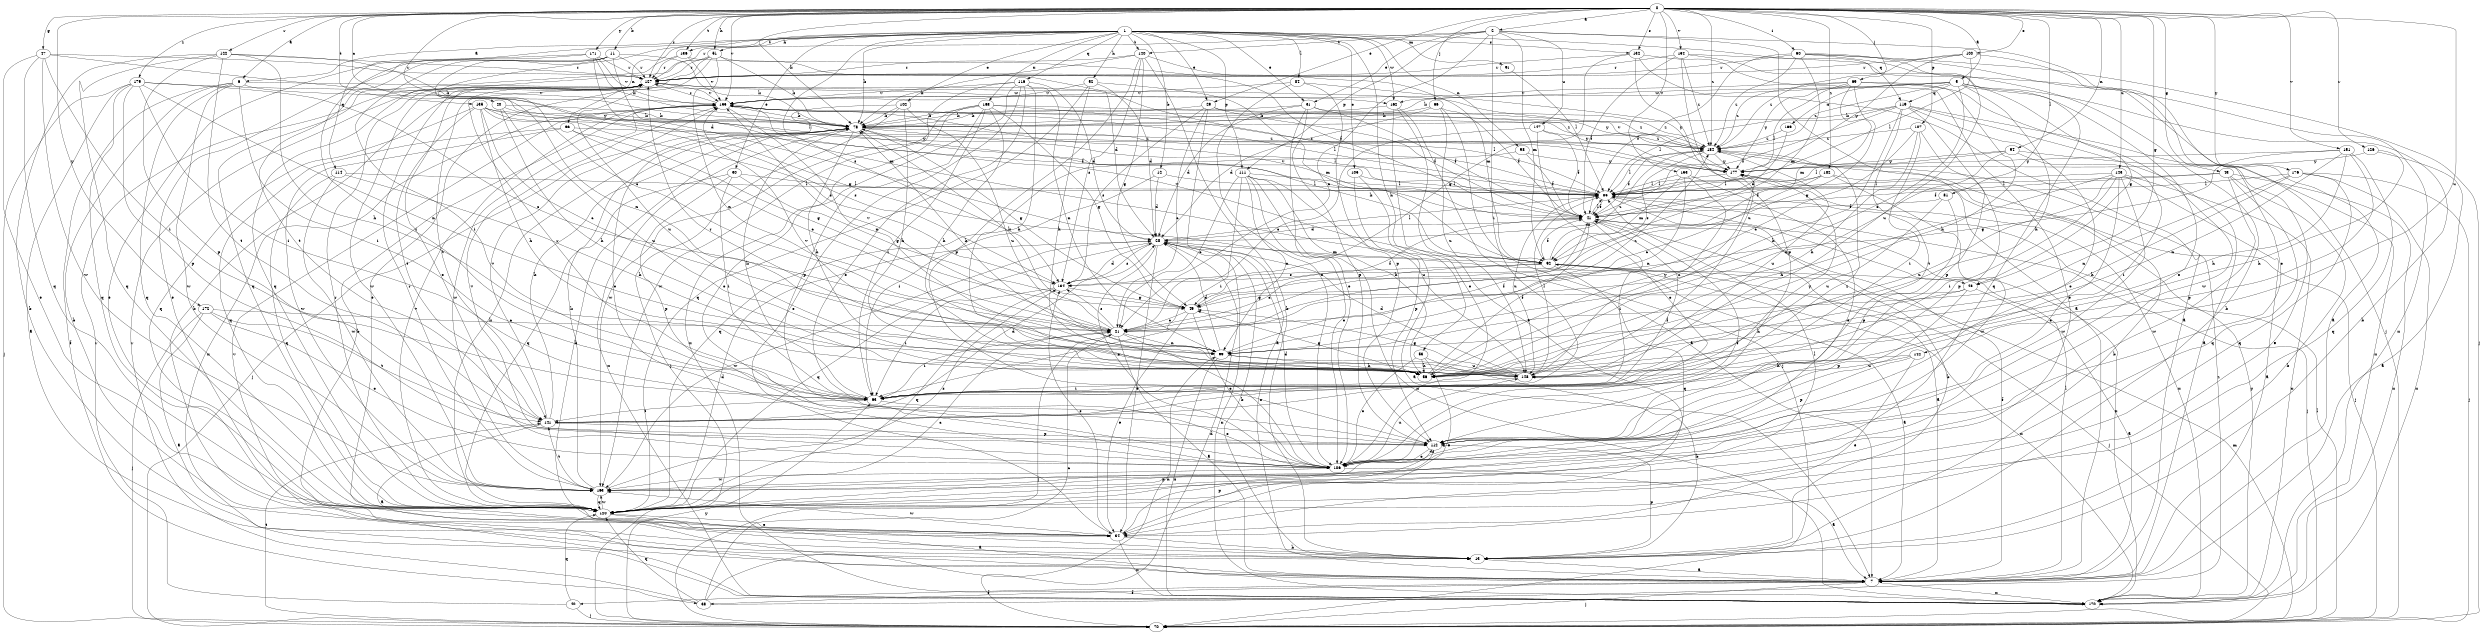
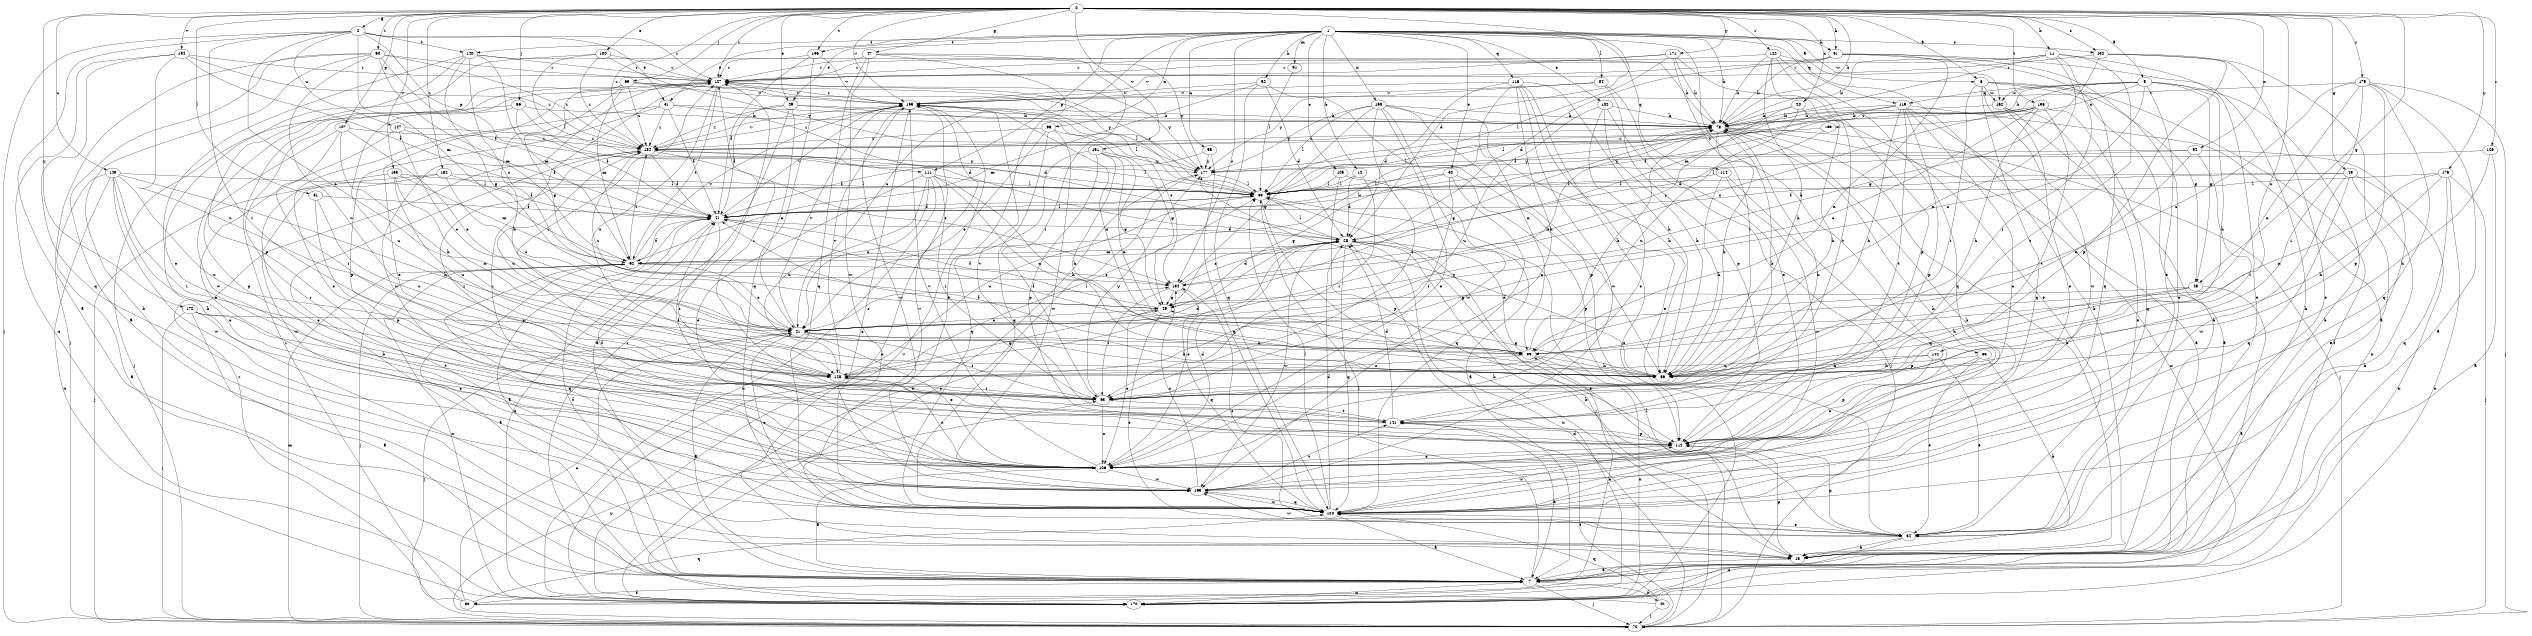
(439, 183) -> (689, 178)
(358, 332) -> (862, 332)
none -> (1229, 361)
(1164, 480) -> (1521, 480)
